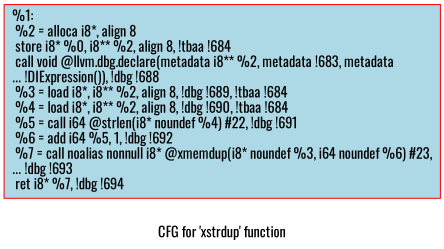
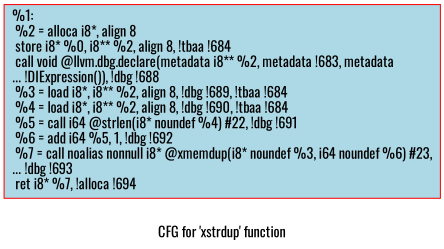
(68, 185) -> (74, 185)
